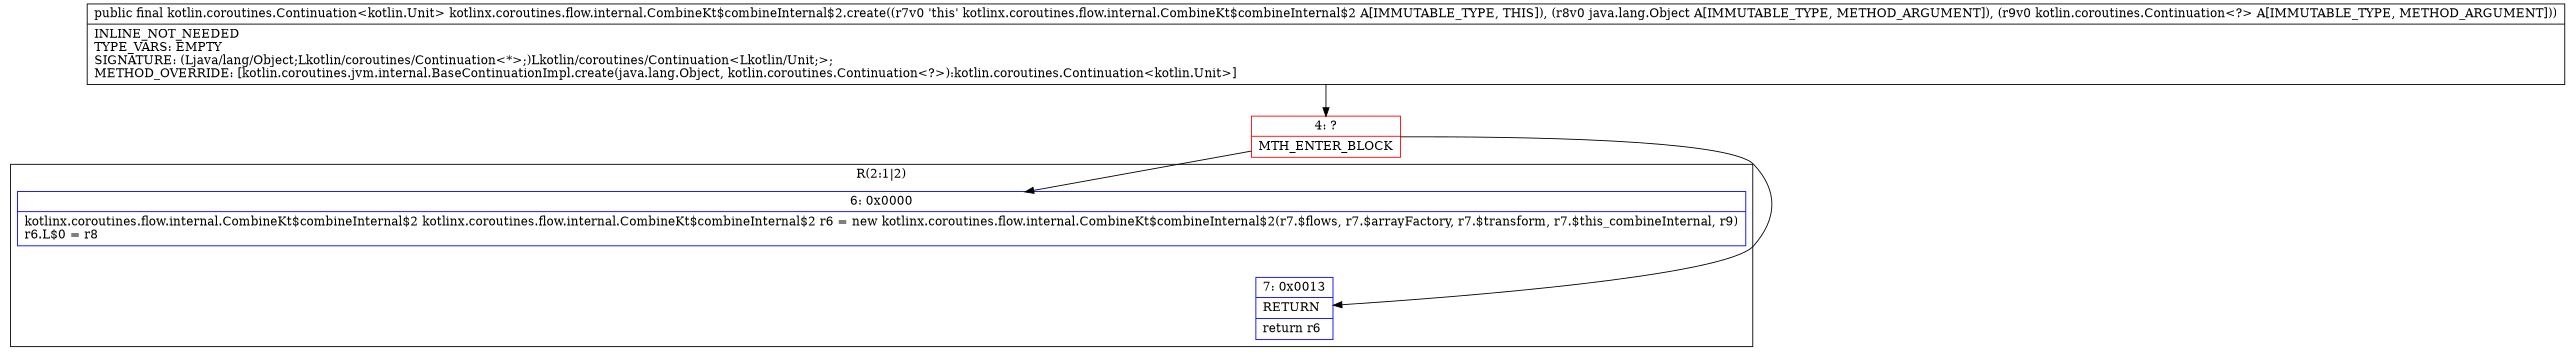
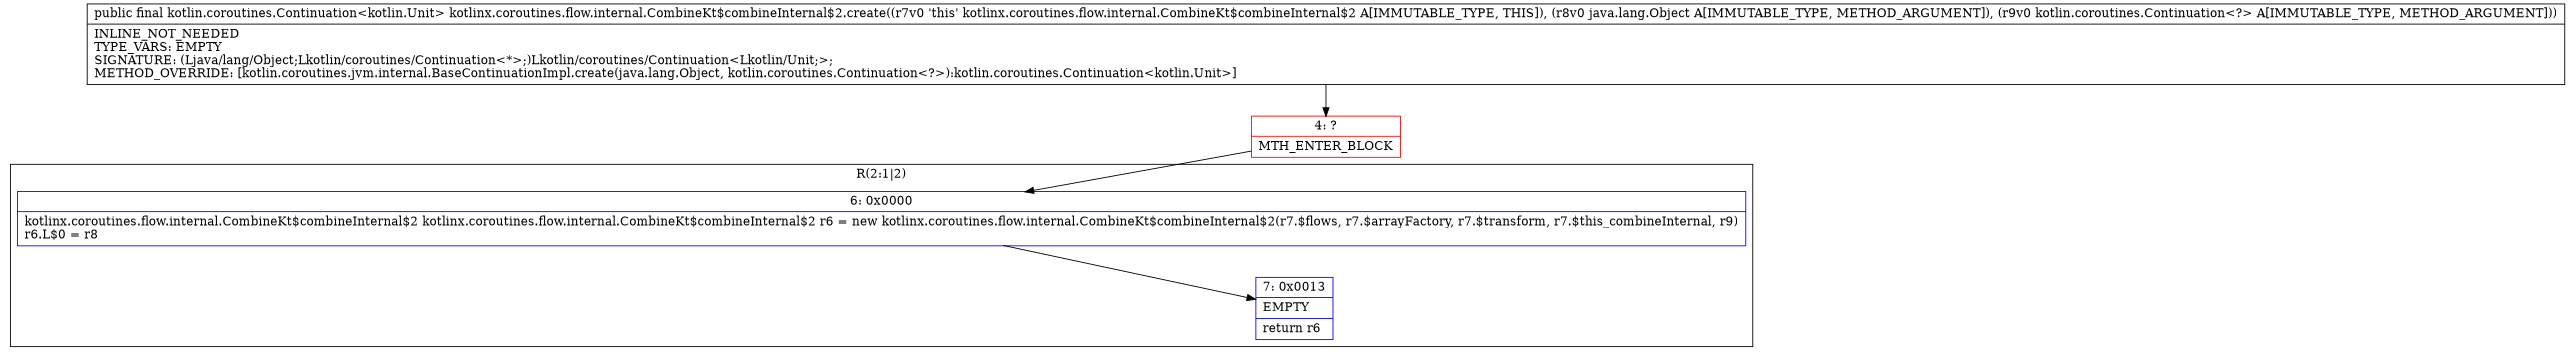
(1762, 234) -> (1125, 271)
(1291, 308) -> (1286, 308)
